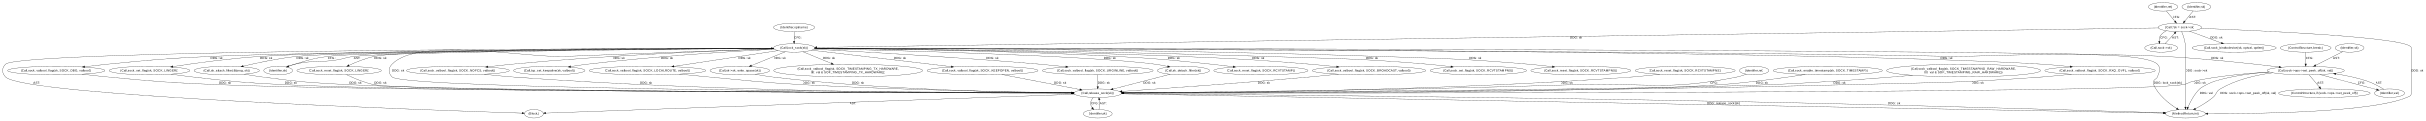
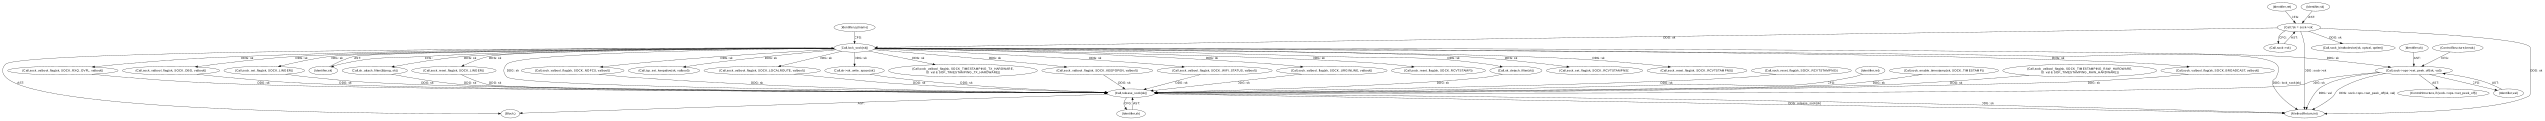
none -> (1215, 71)
